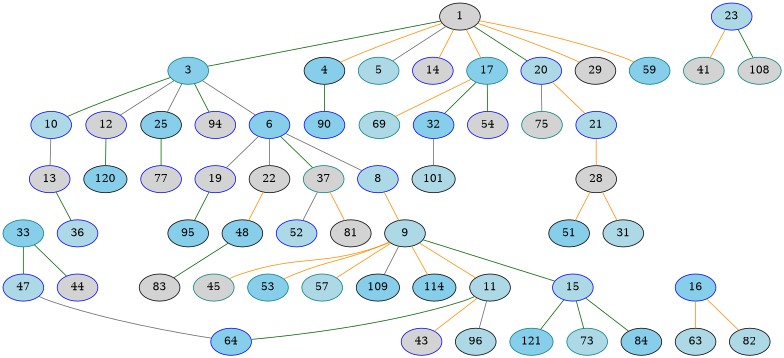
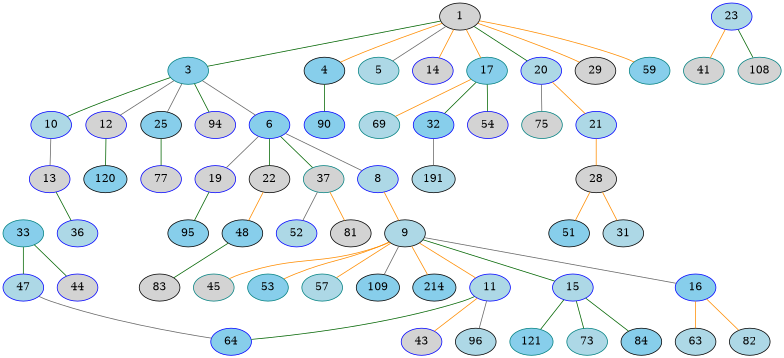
(269, 152) -> (269, 152)
(434, 179) -> (434, 179)
none -> (550, 260)
(434, 288) -> (434, 288)
(490, 288) -> (490, 288)
